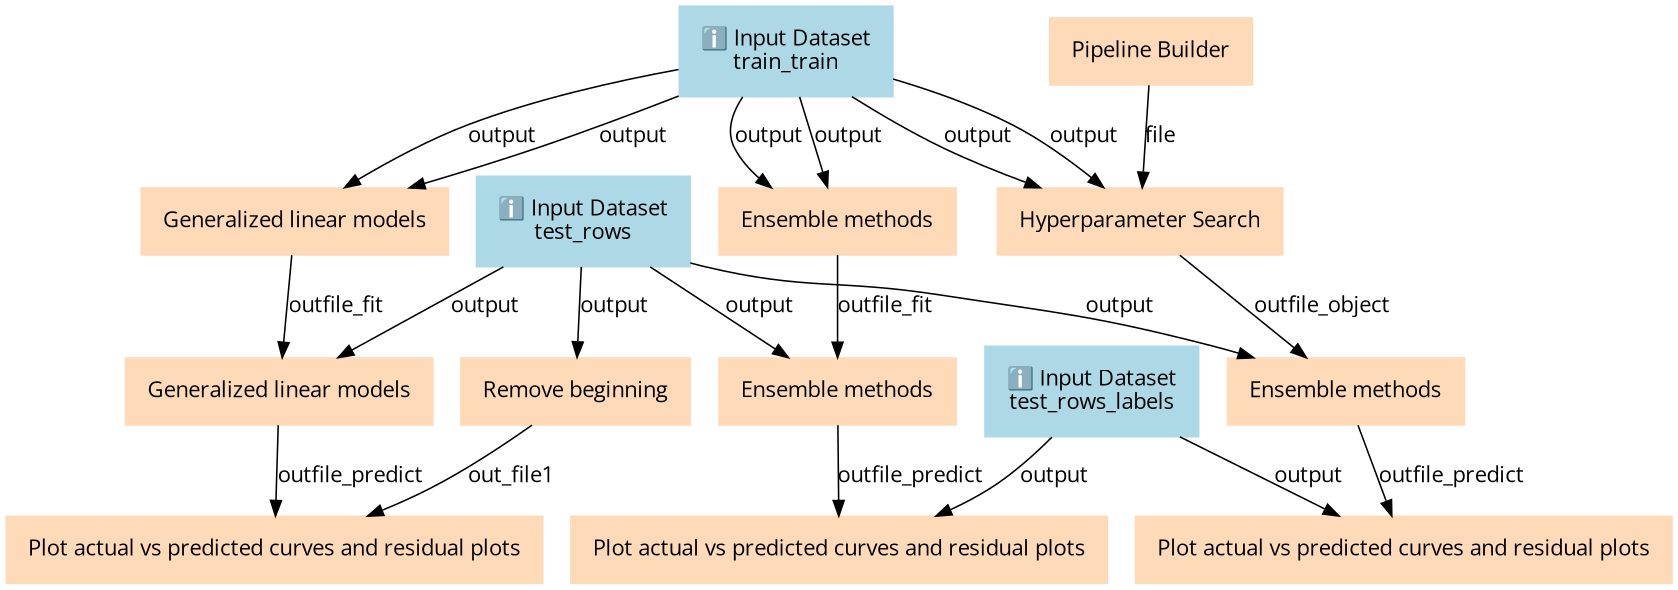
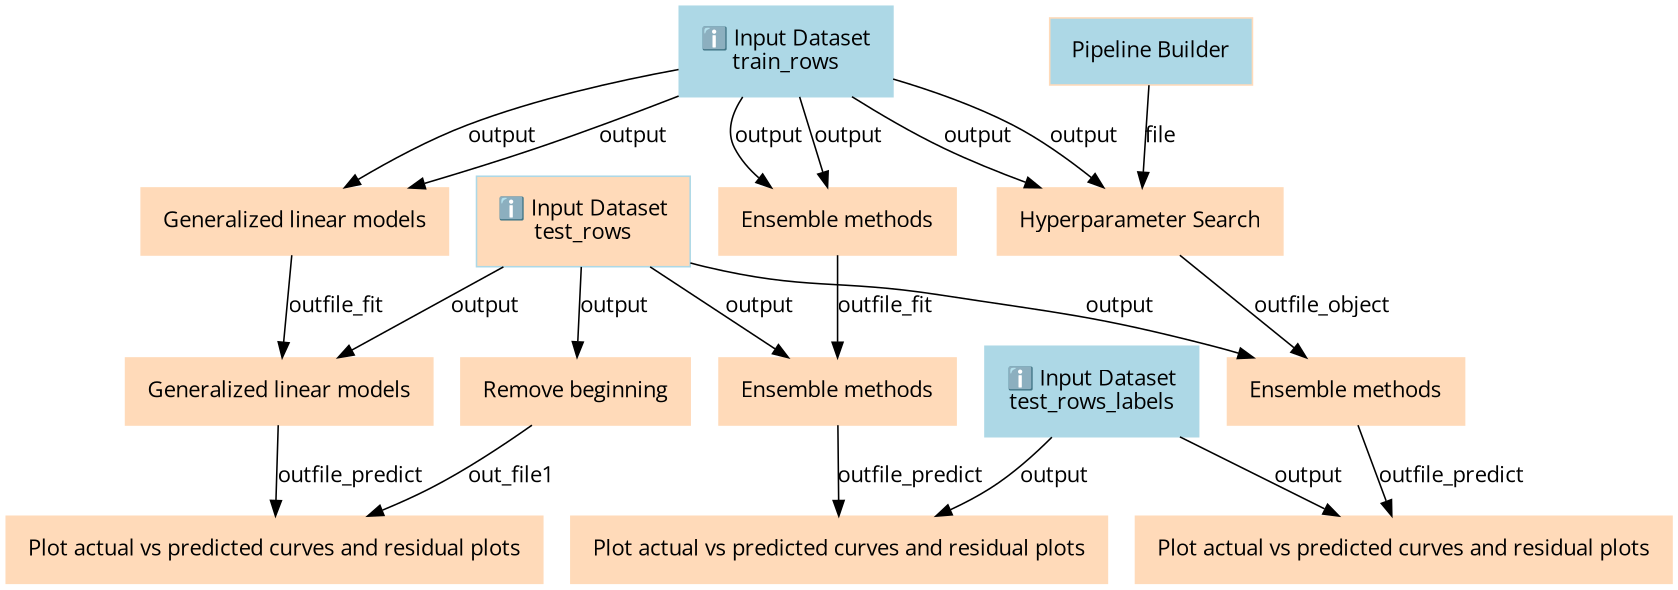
(786, 51) -> (786, 51)
(1151, 51) -> (1151, 51)
(583, 221) -> (583, 221)
